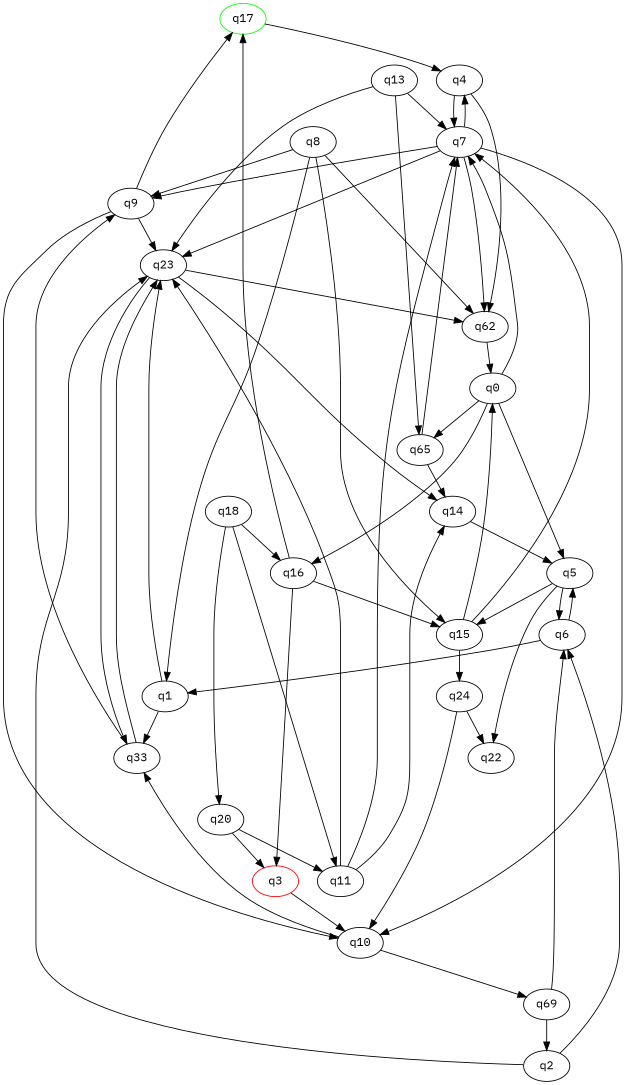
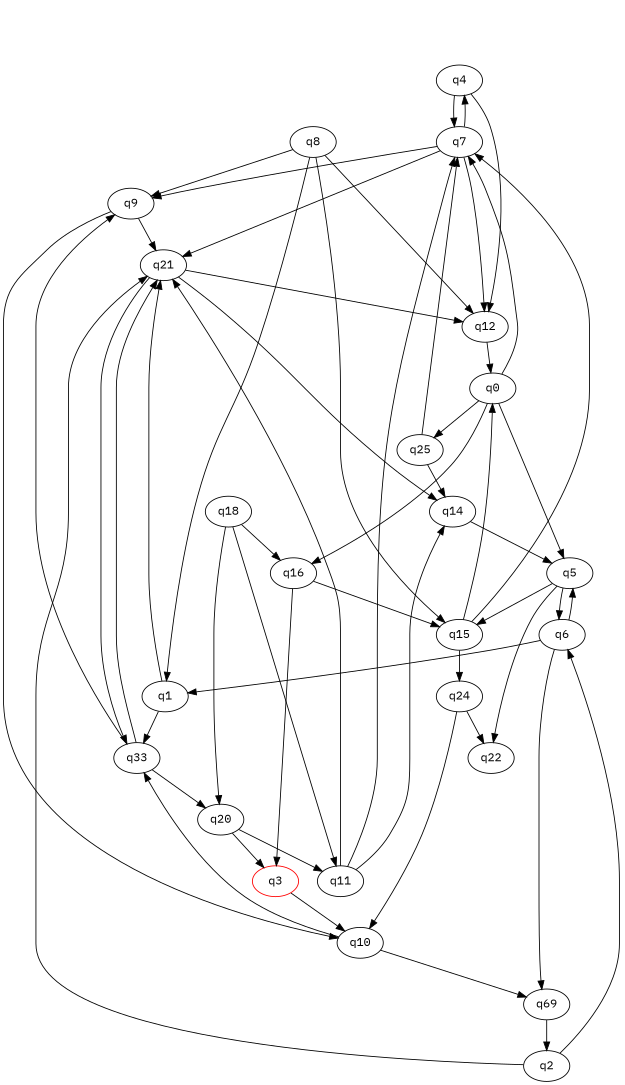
(243, 19) -> none
(394, 80) -> none
(163, 265) -> (163, 265)
(485, 327) -> (485, 327)
(420, 450) -> (420, 450)
(622, 558) -> none
none -> (175, 786)
(554, 816) -> (539, 814)
